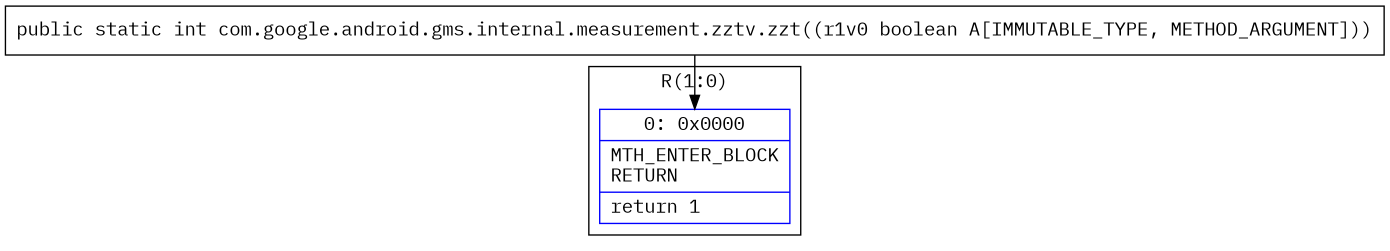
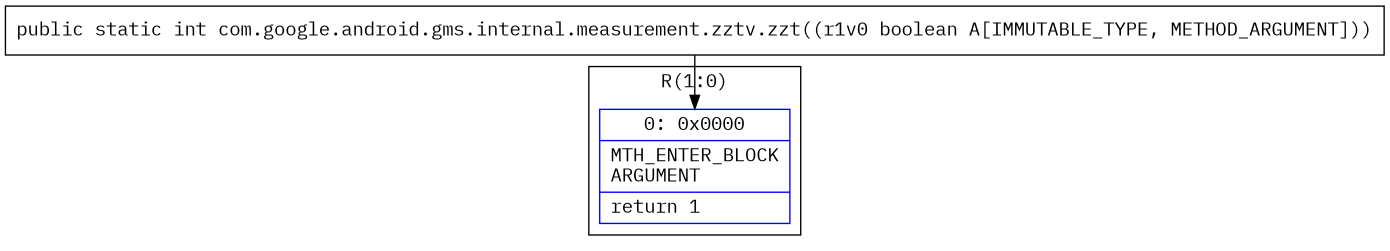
(645, 176) -> (656, 176)
